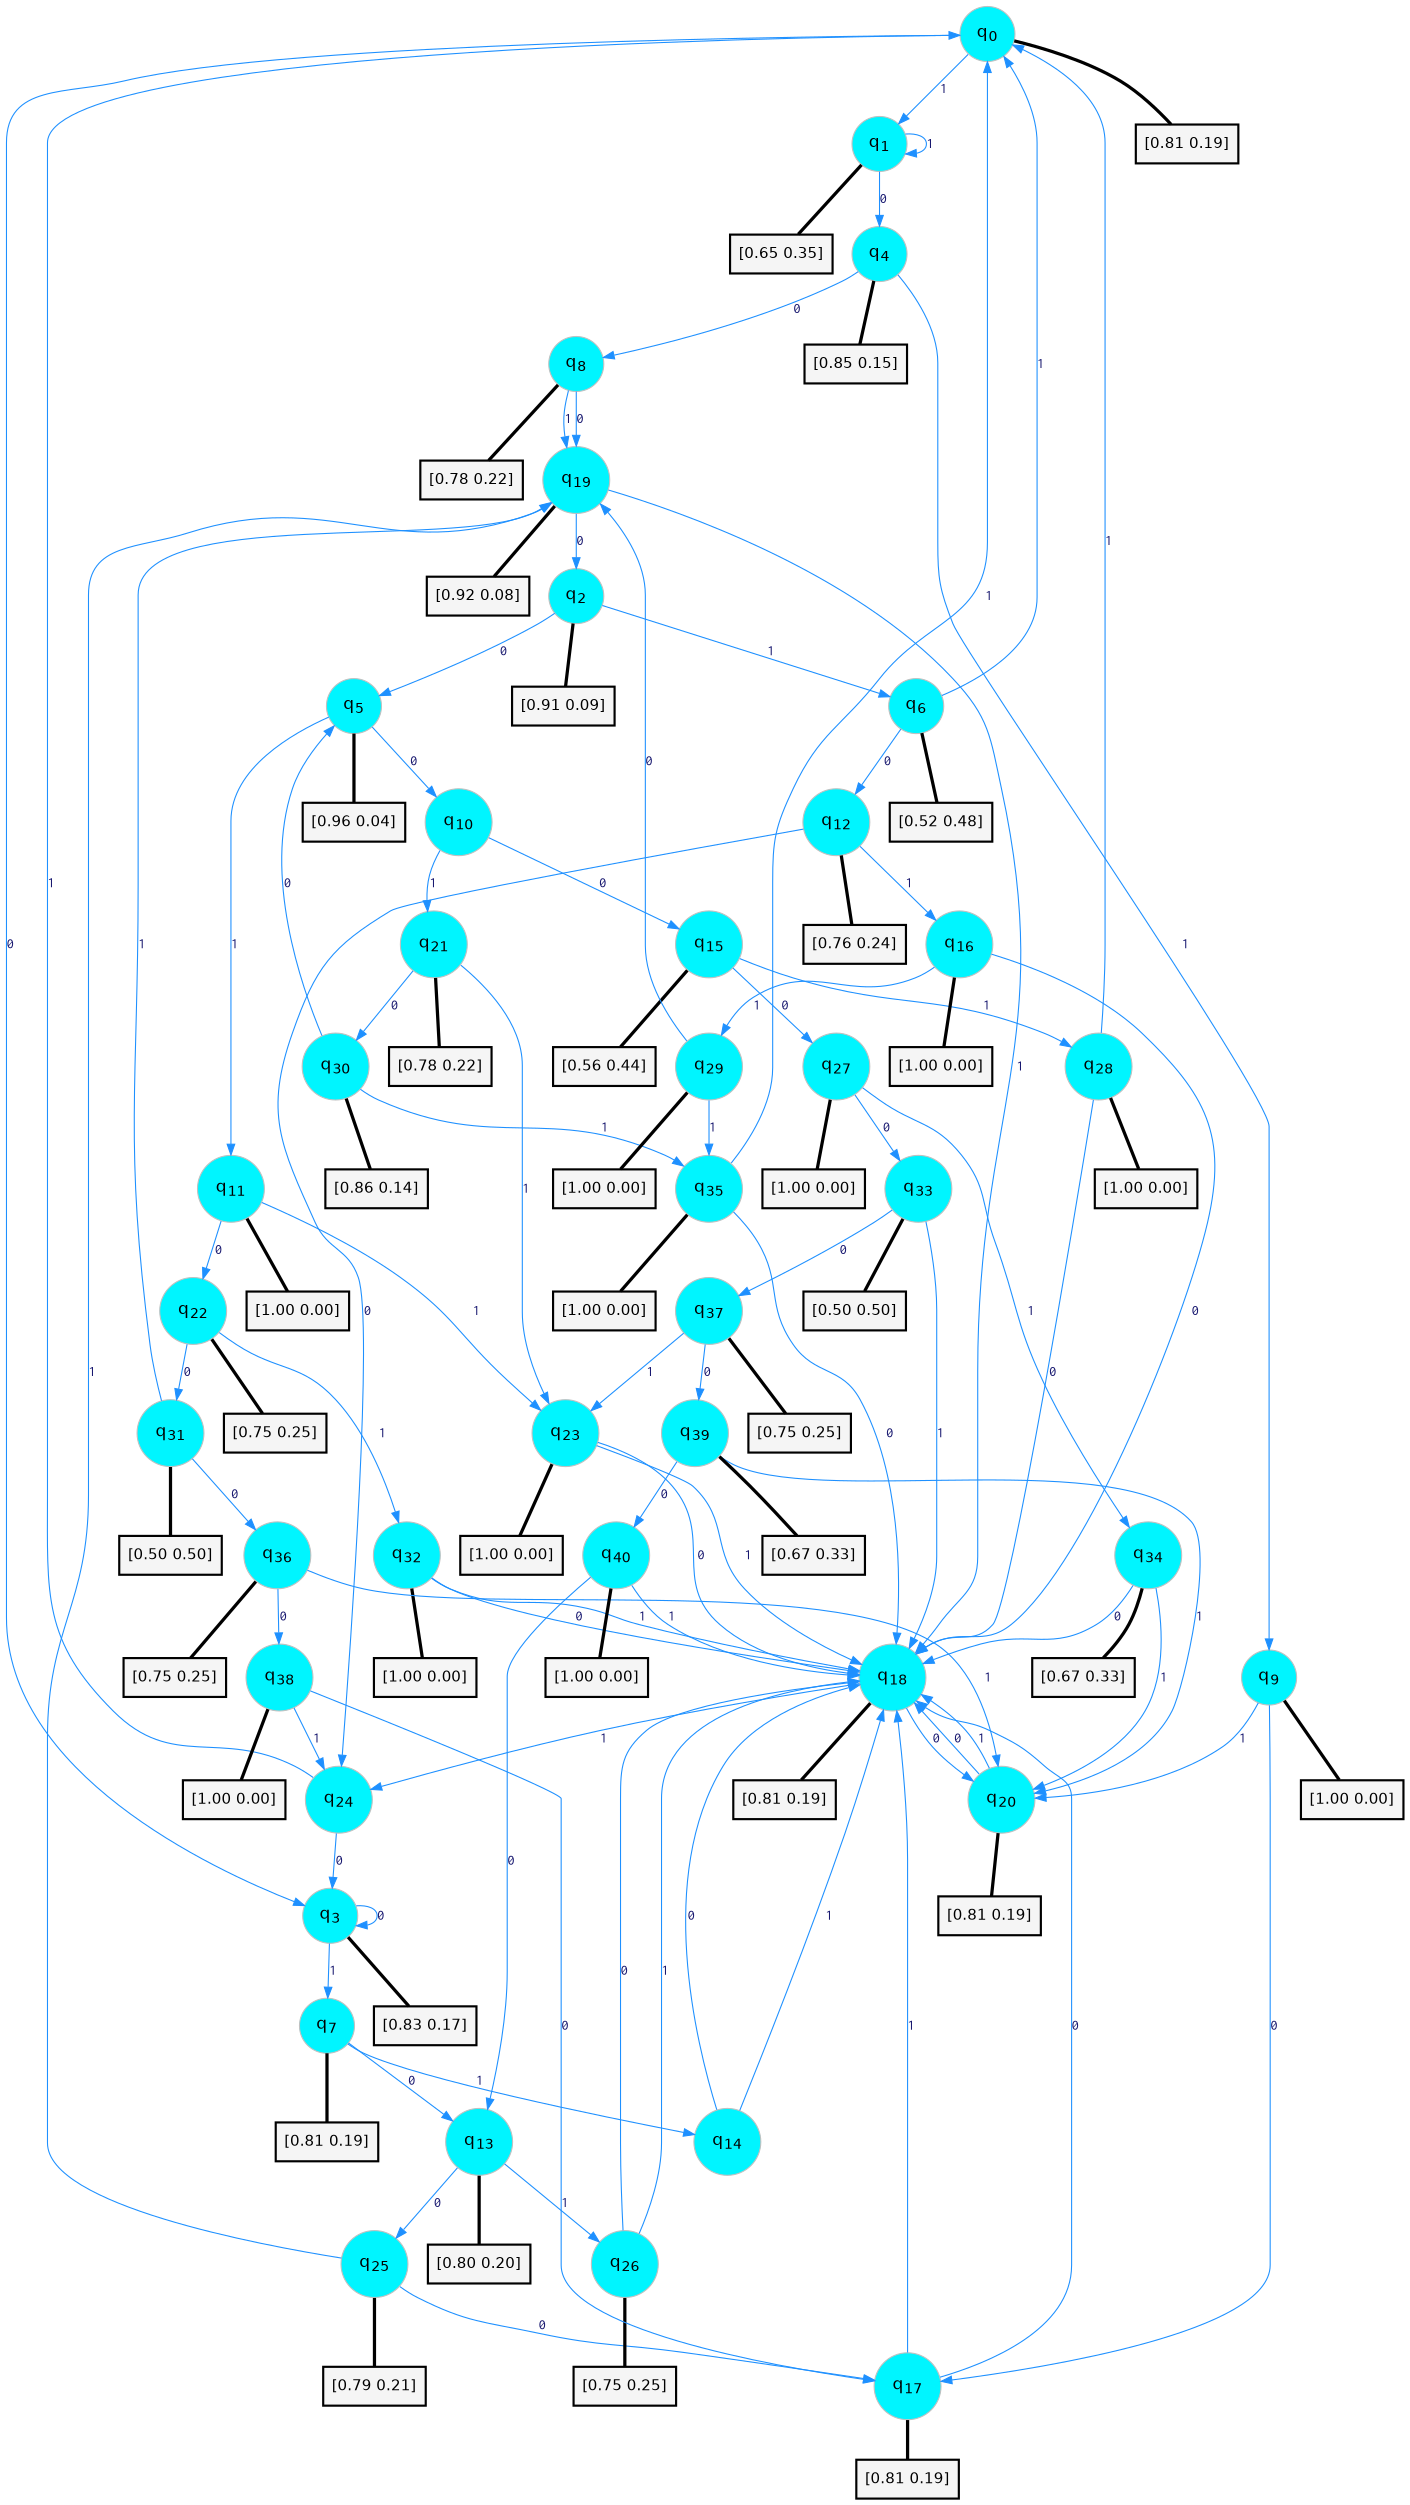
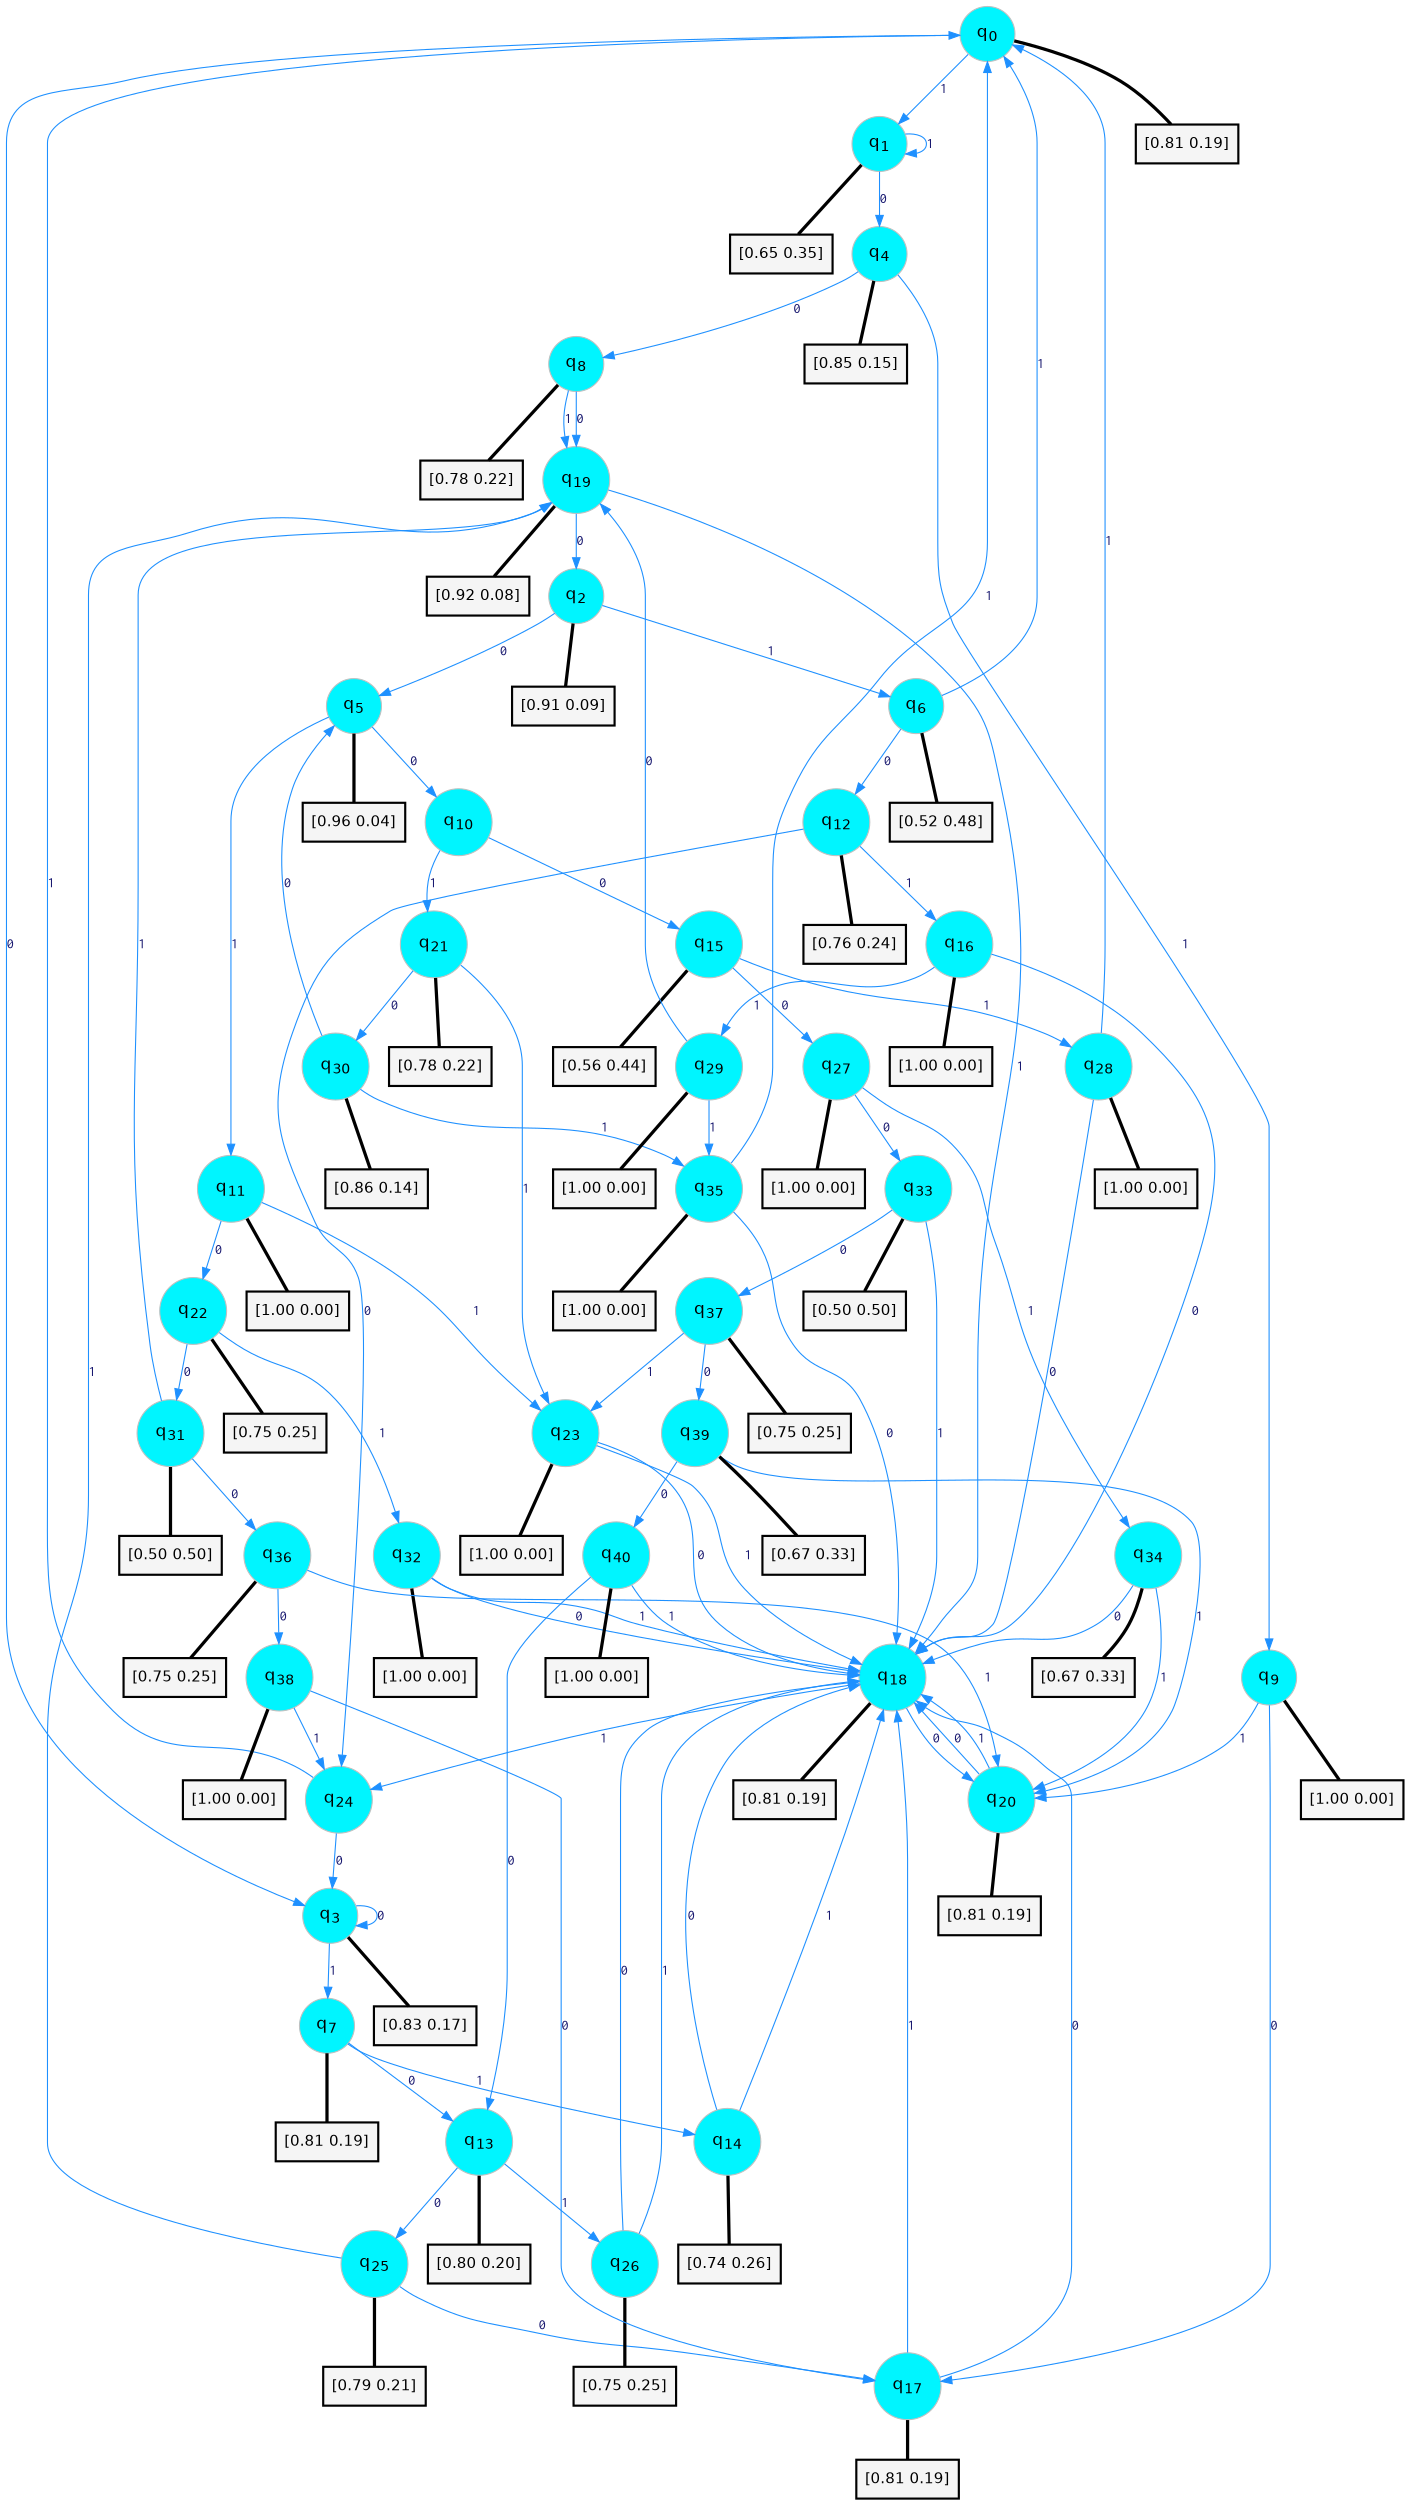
none -> (730, 2264)
